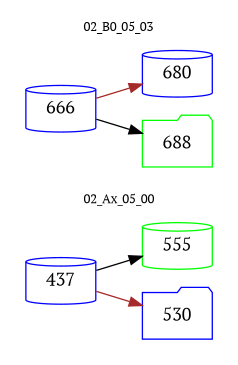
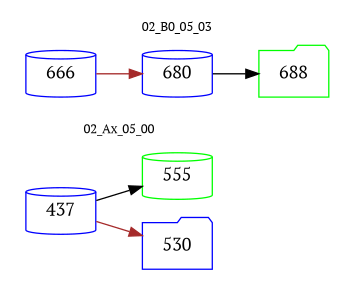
(113, 124) -> (229, 74)
